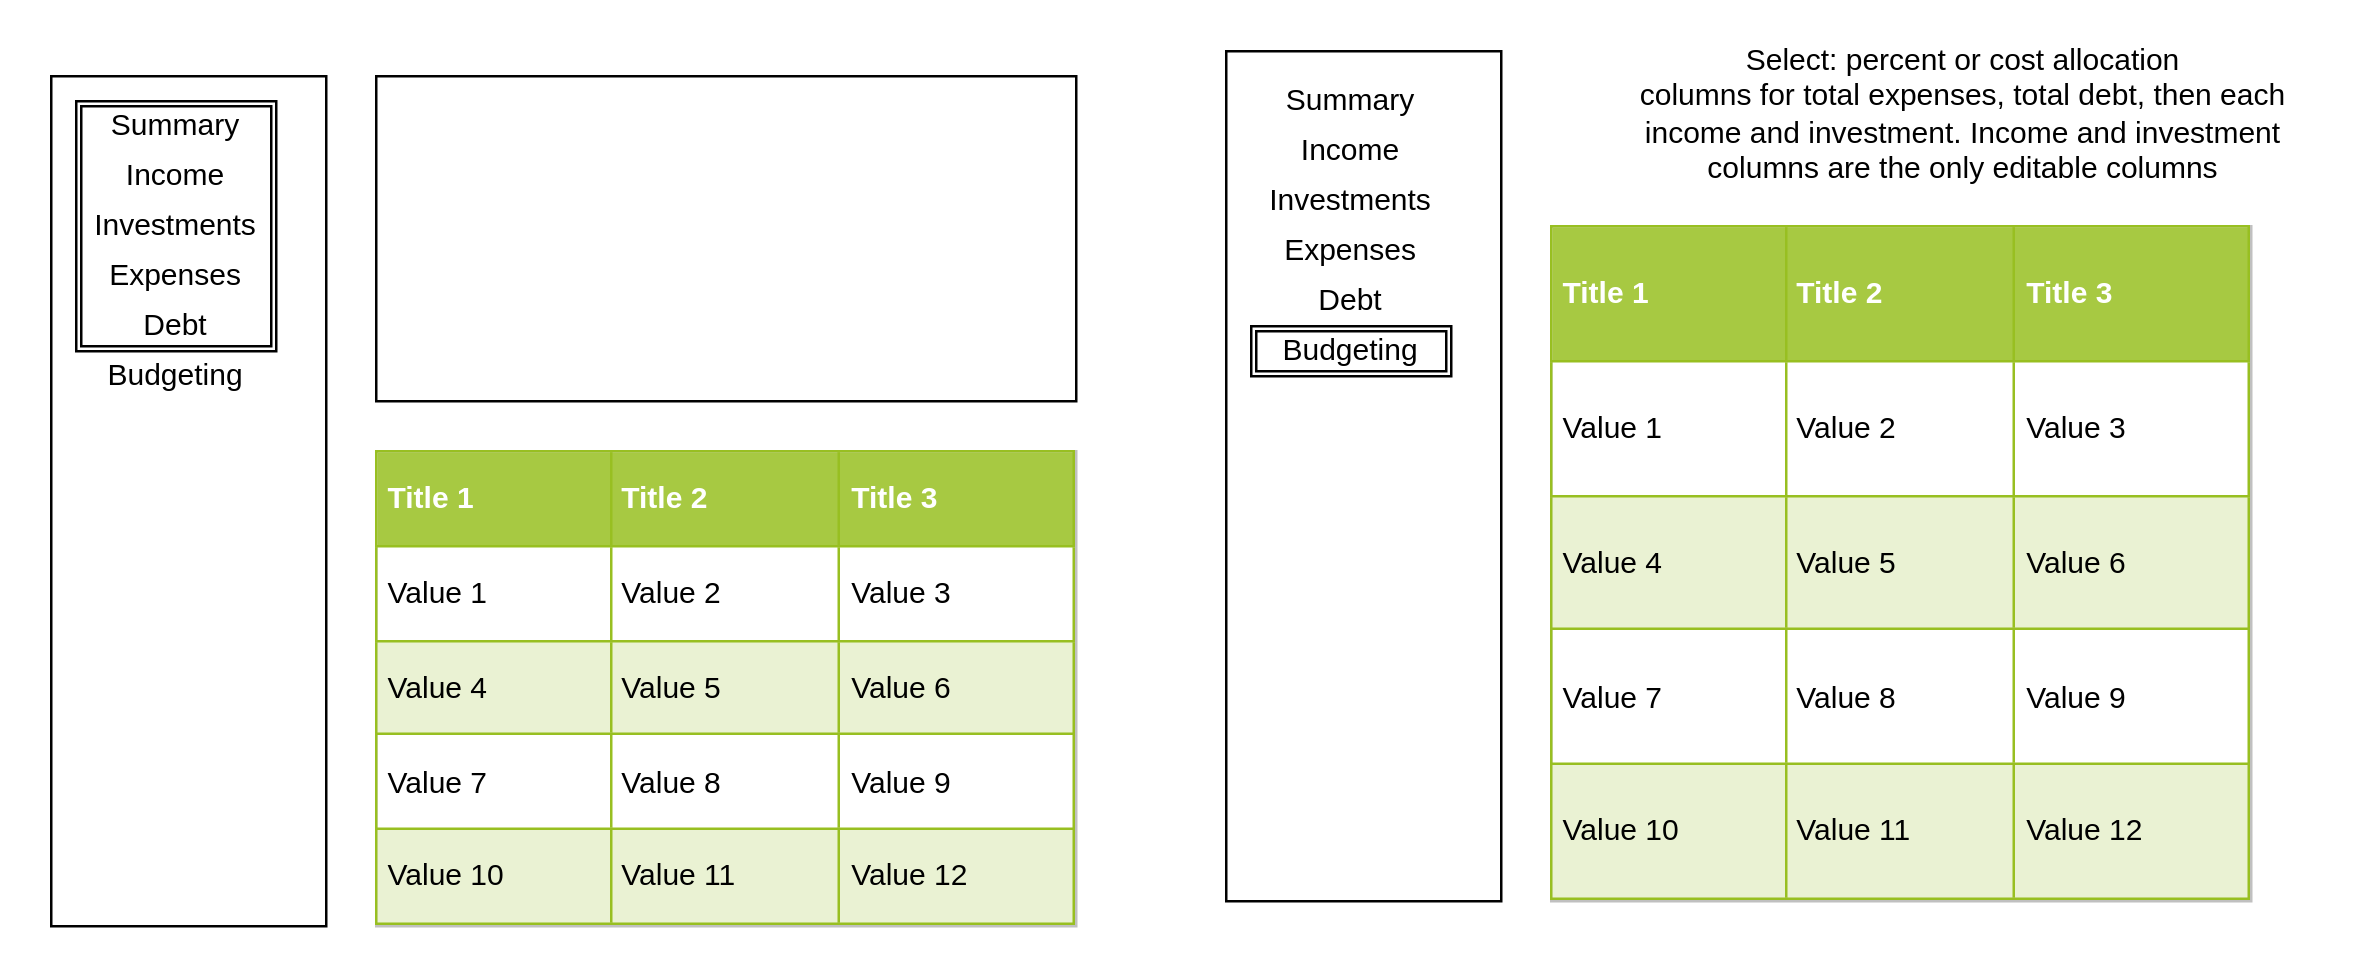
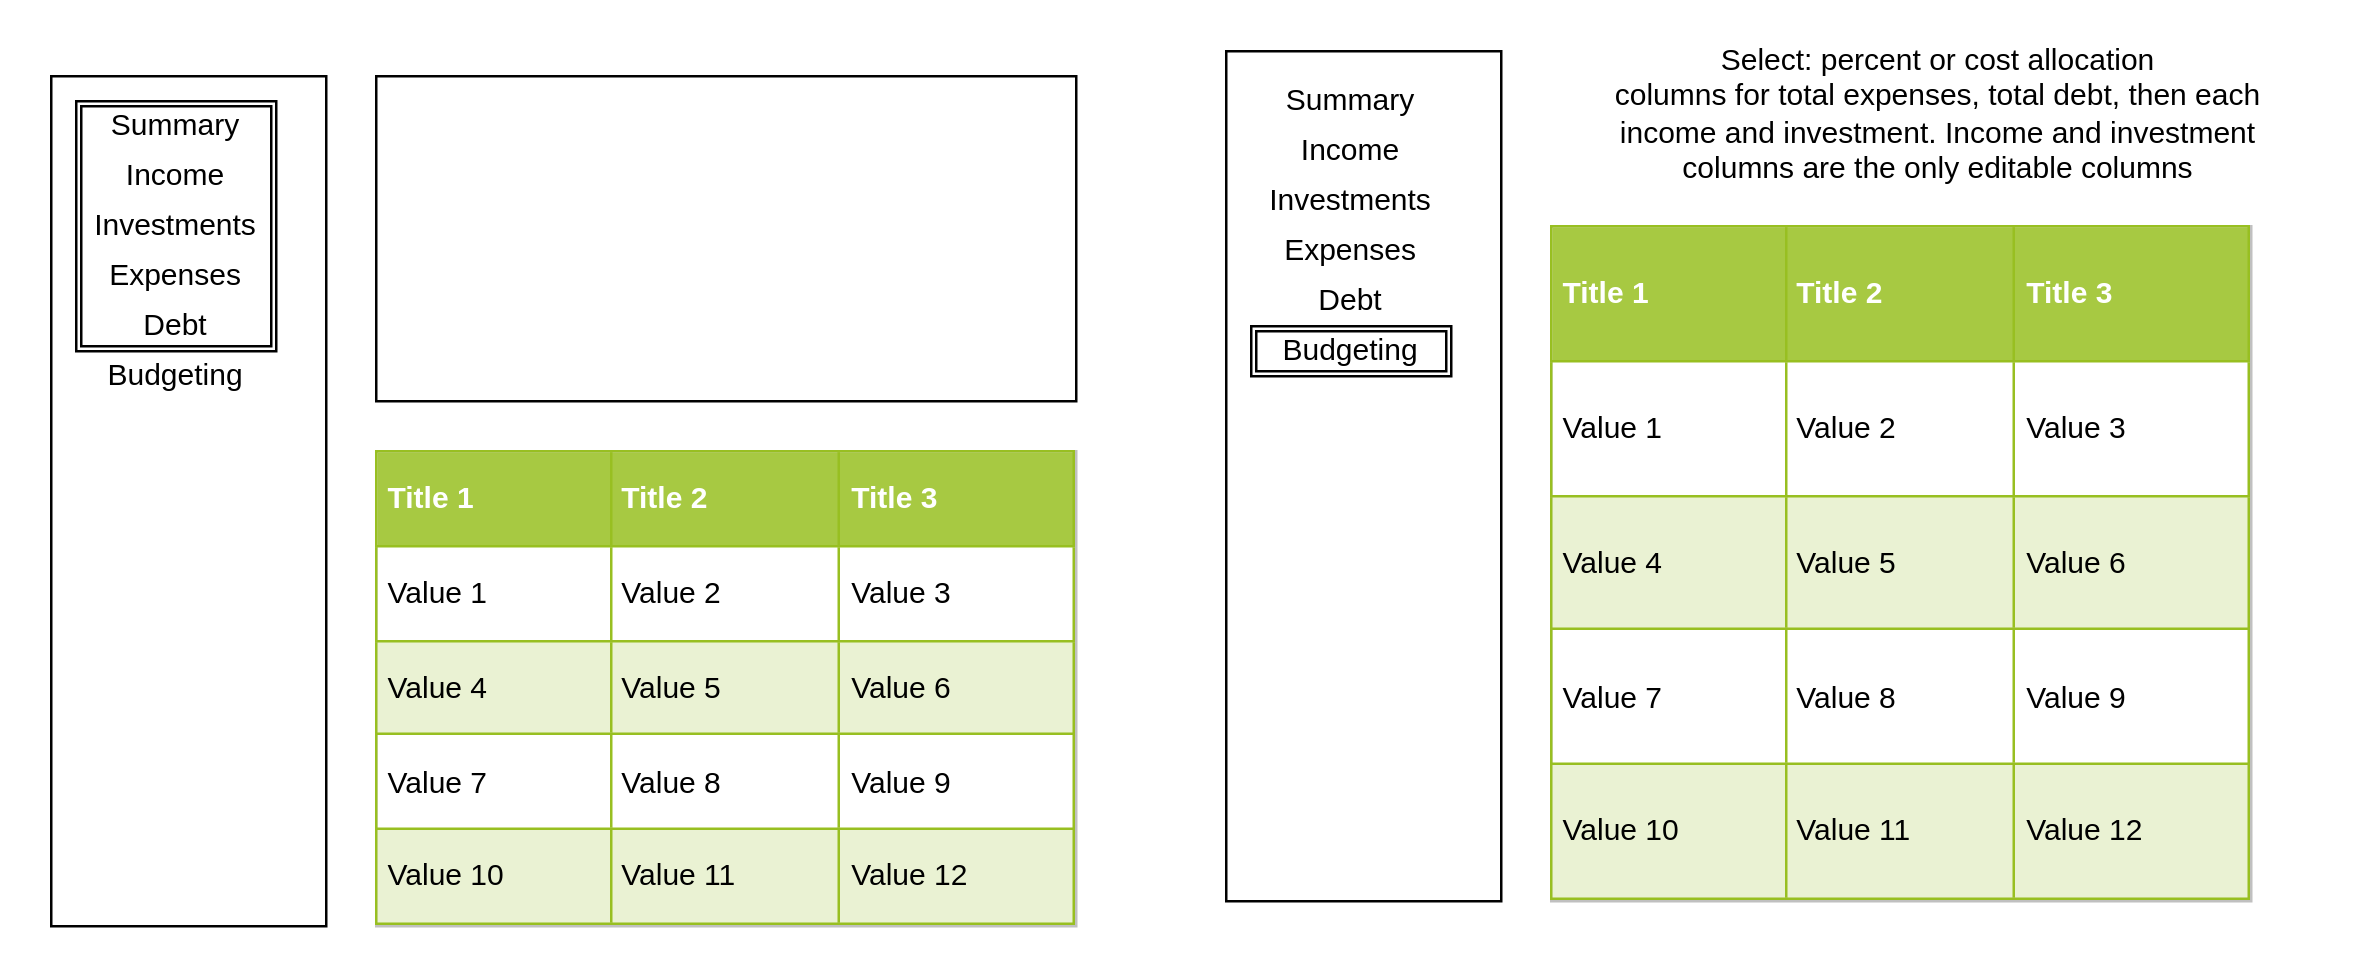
(1964, 114) -> (1939, 114)
